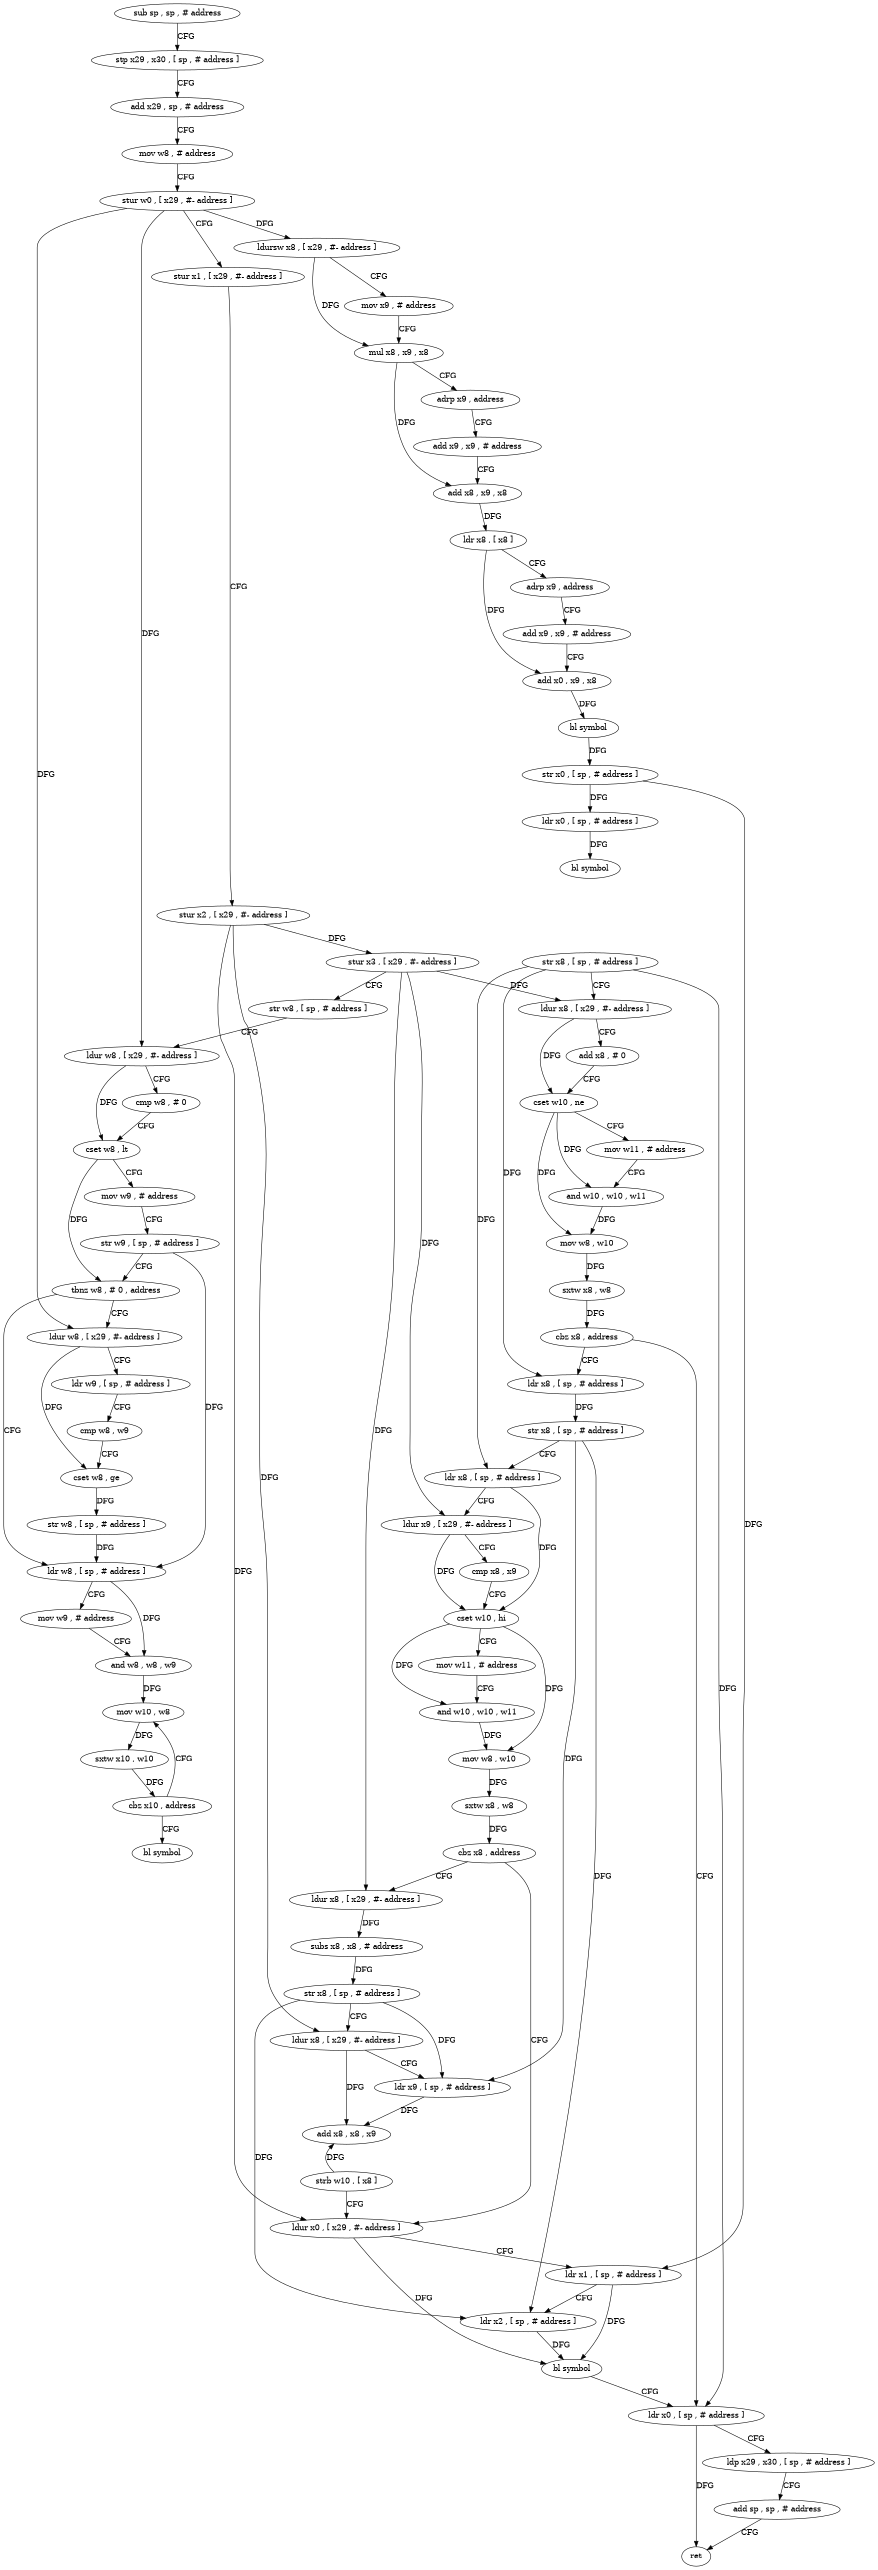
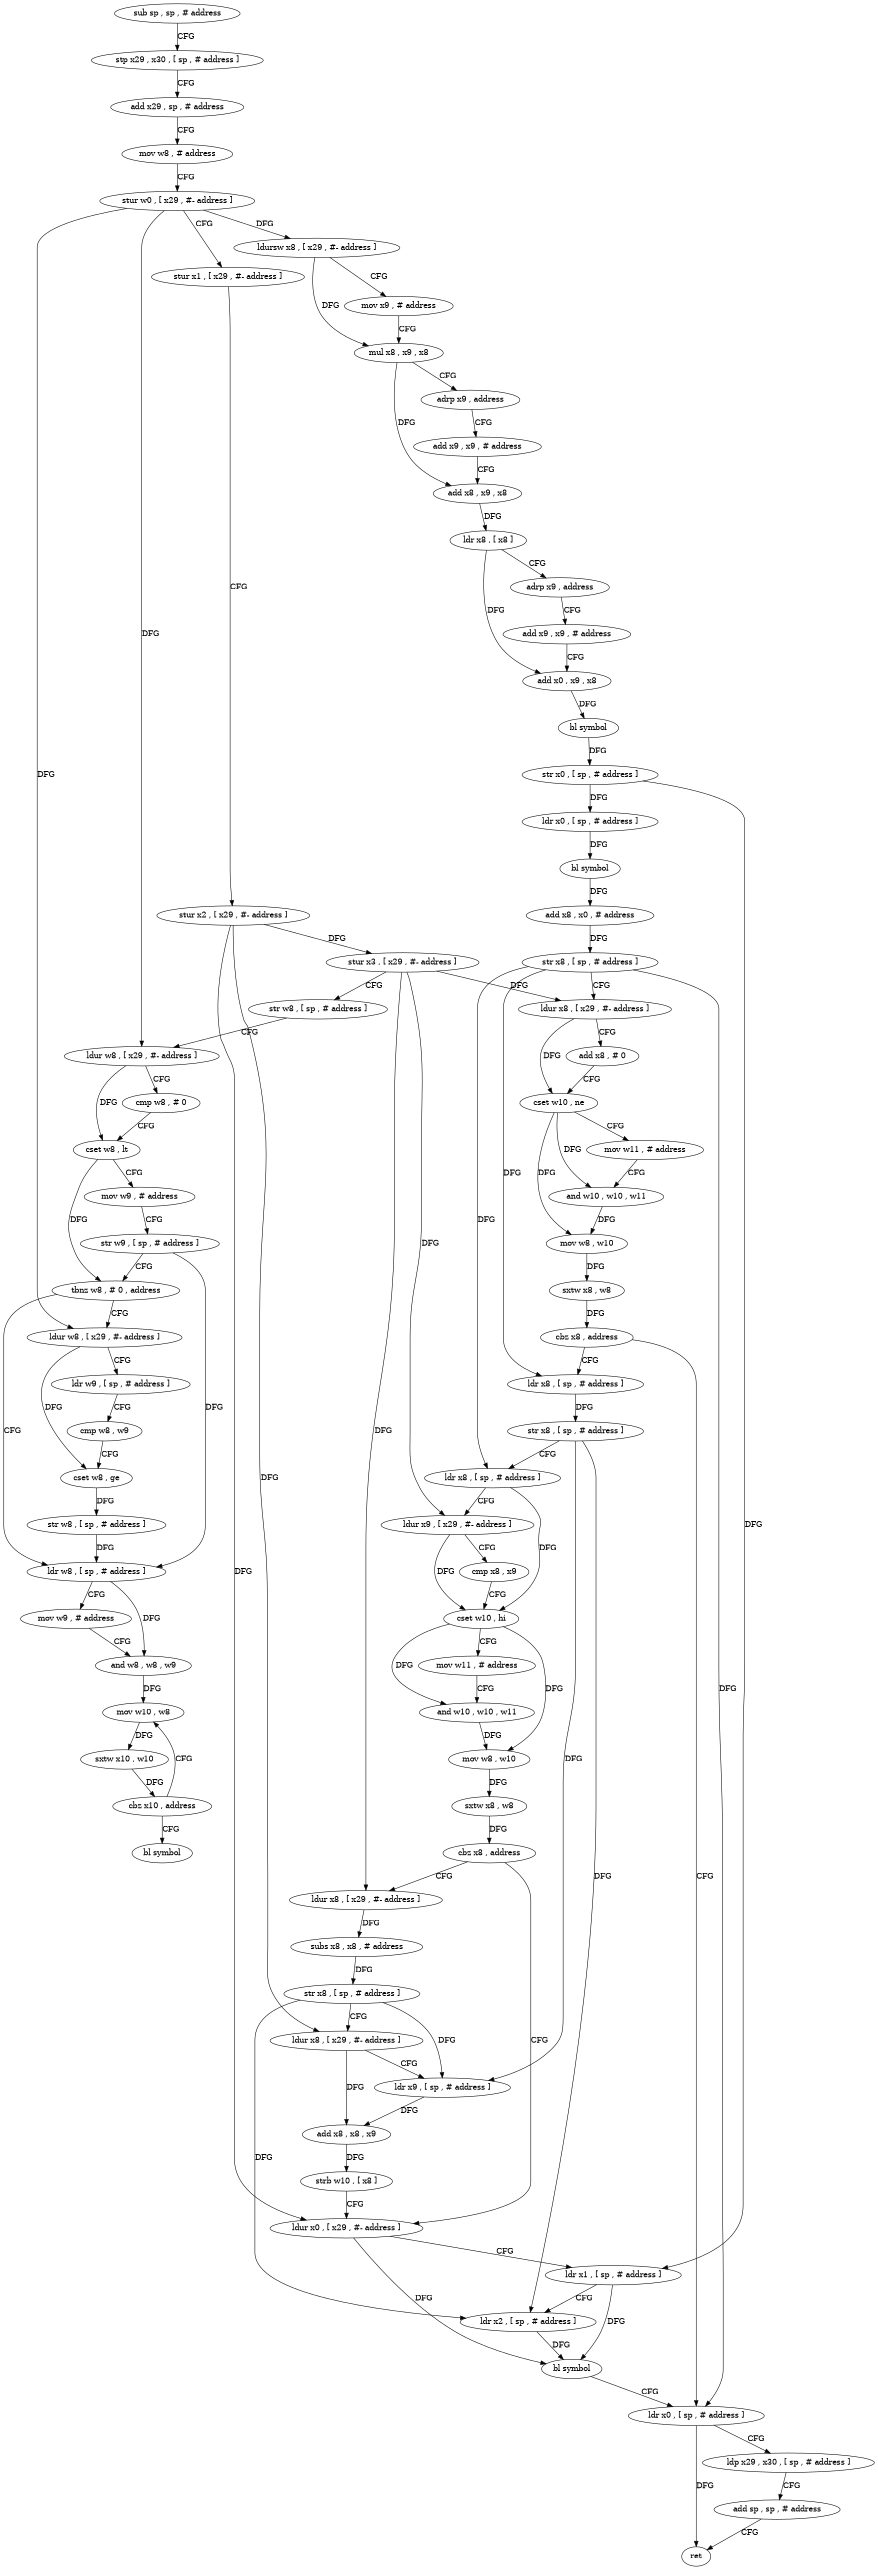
none -> (590, 916)
(326, 2161) -> (347, 2155)
